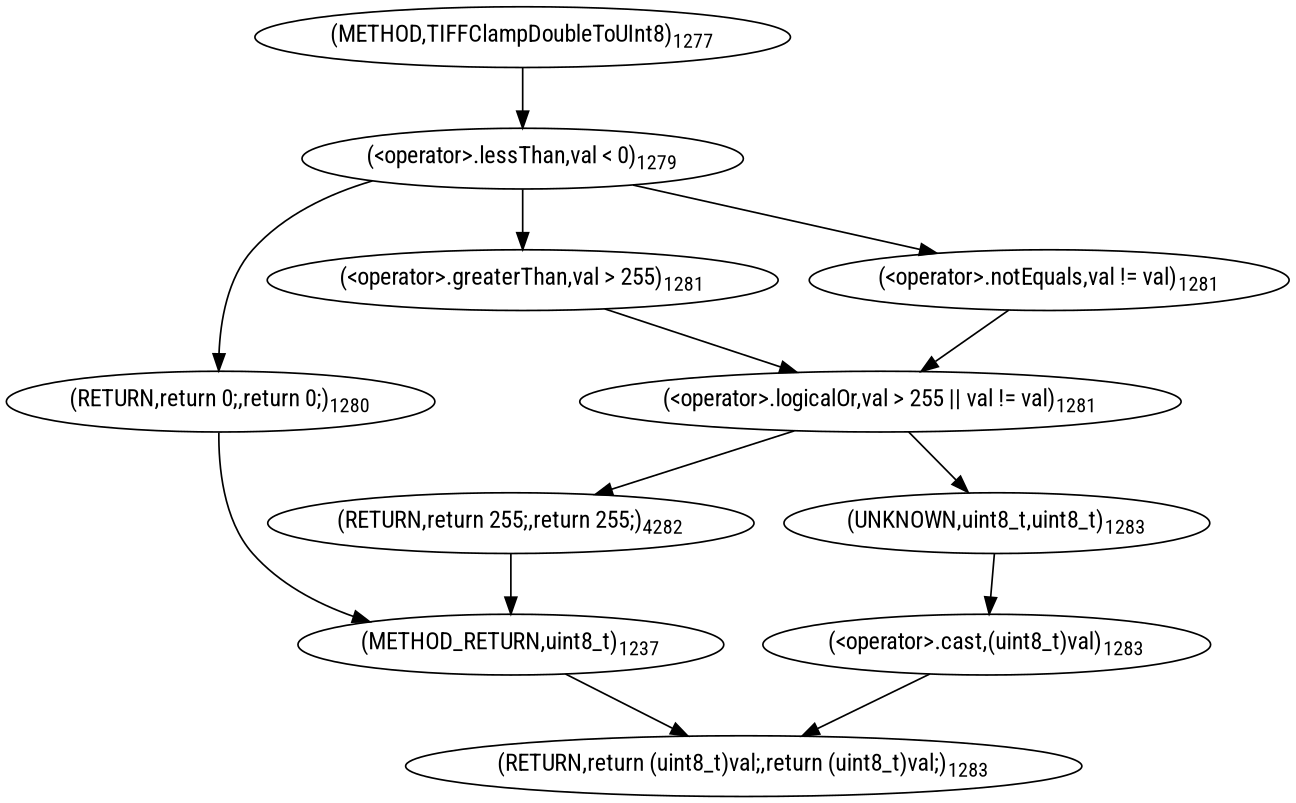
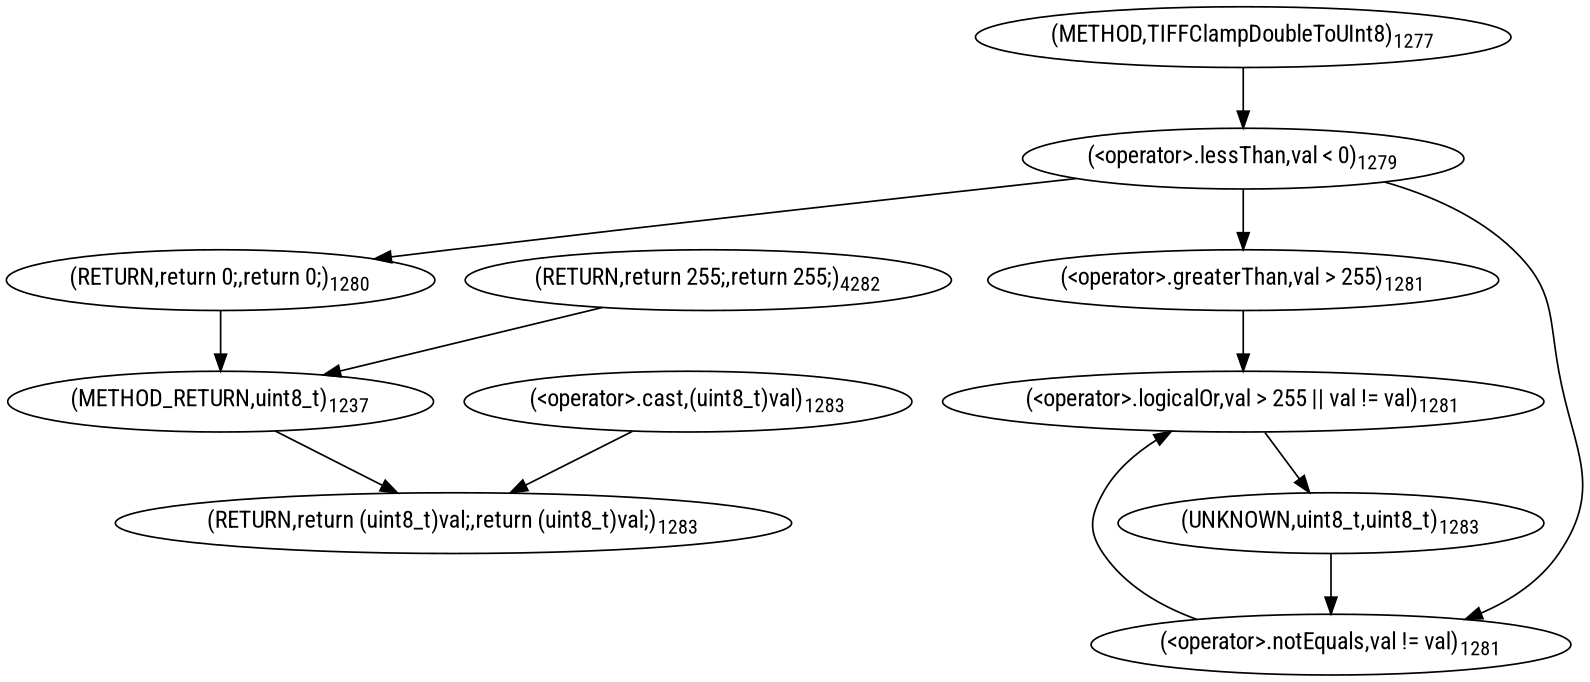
(703, 460) -> none
(993, 576) -> (1331, 576)
